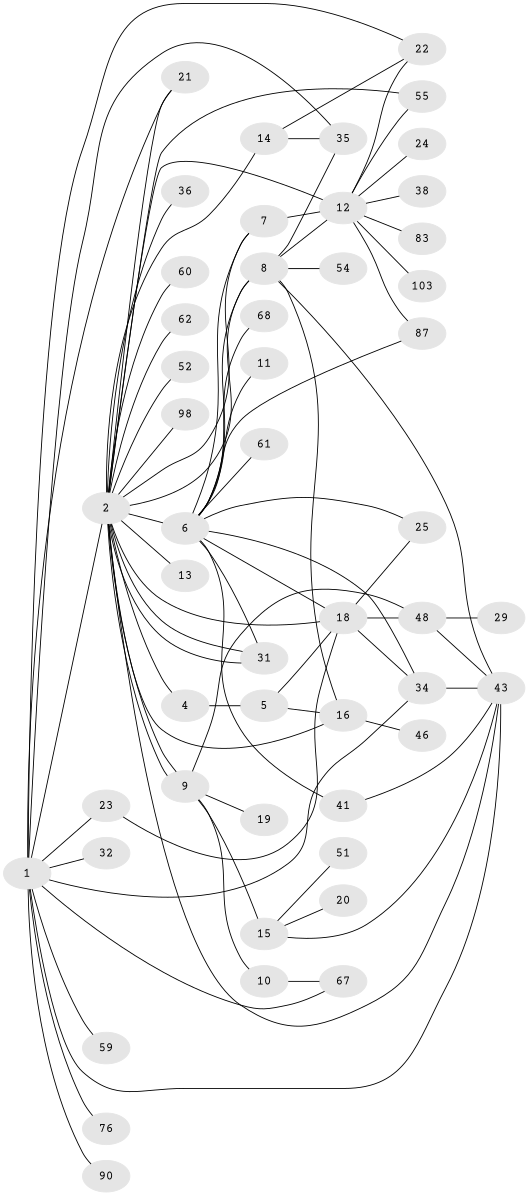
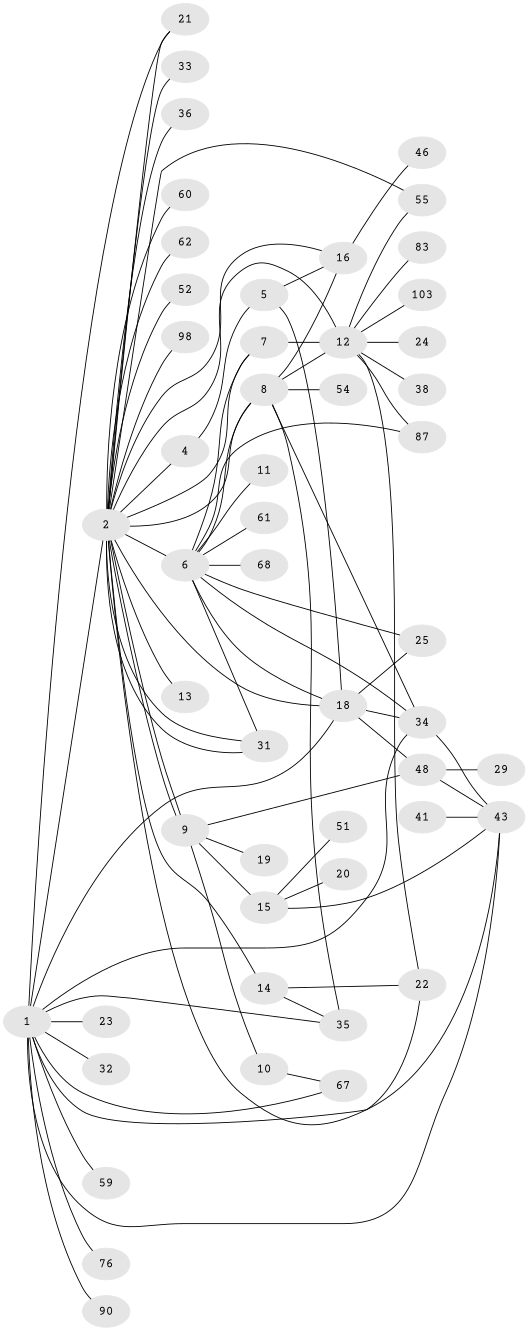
none -> (185, 67)
(422, 459) -> (343, 556)
(224, 688) -> none
(297, 835) -> (139, 827)
